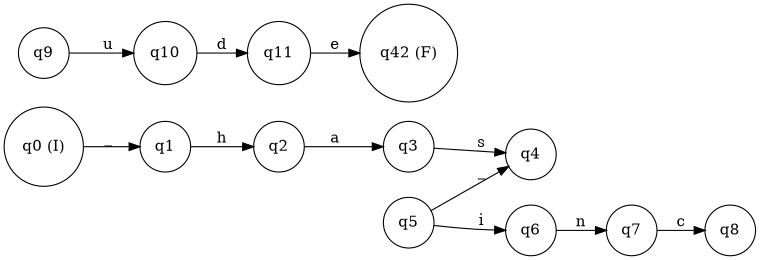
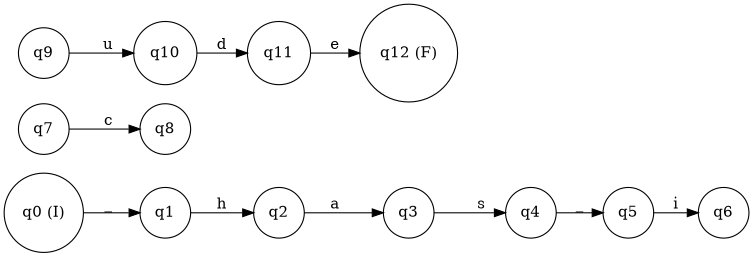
(409, 53) -> (409, 53)
(465, 191) -> (574, 213)
(576, 230) -> none
